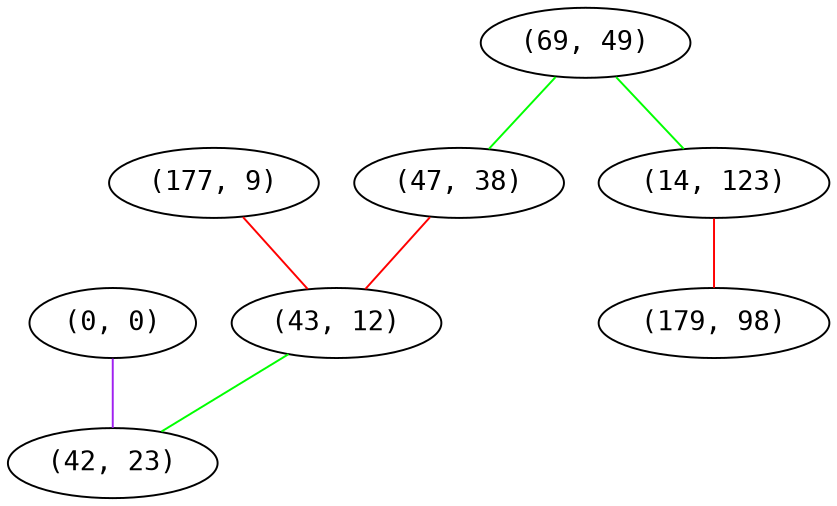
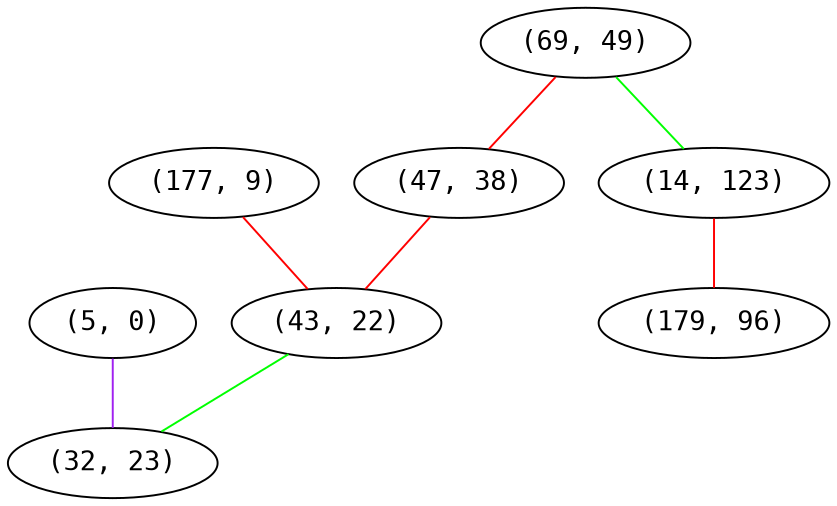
(522, 113) -> (522, 113)
(113, 323) -> (113, 323)
(337, 323) -> (337, 323)
(714, 323) -> (714, 323)
(113, 463) -> (113, 463)
